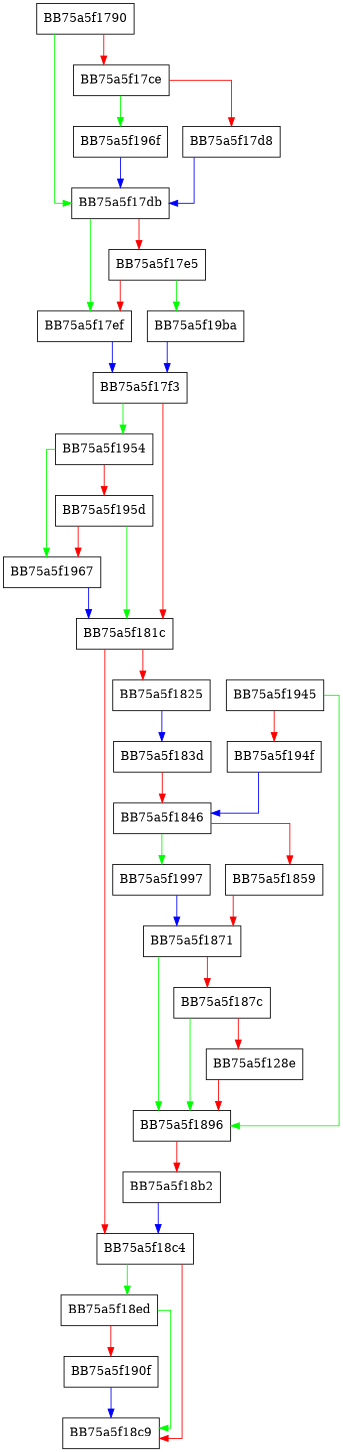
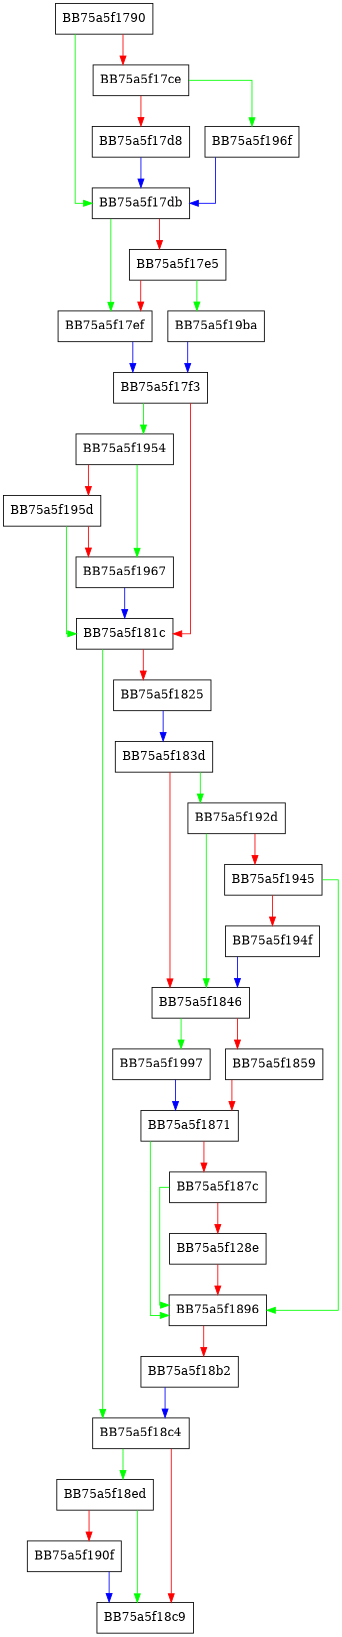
none -> (237, 818)
(105, 937) -> (103, 1029)
